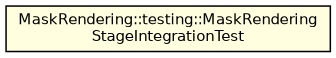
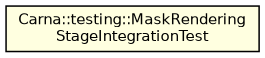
(168, 29) -> (133, 29)
